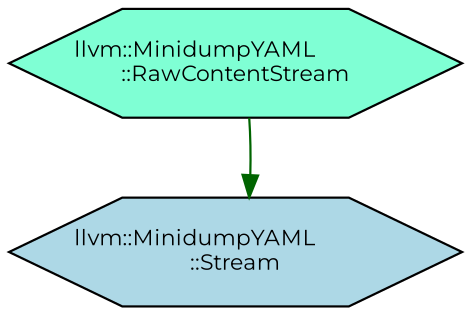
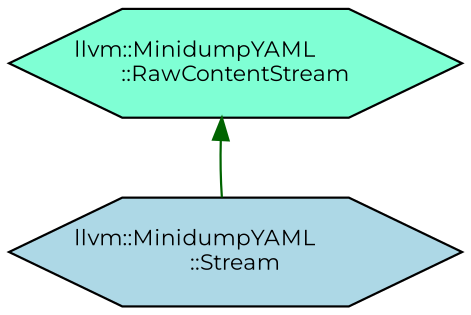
(250, 146) -> (221, 169)
